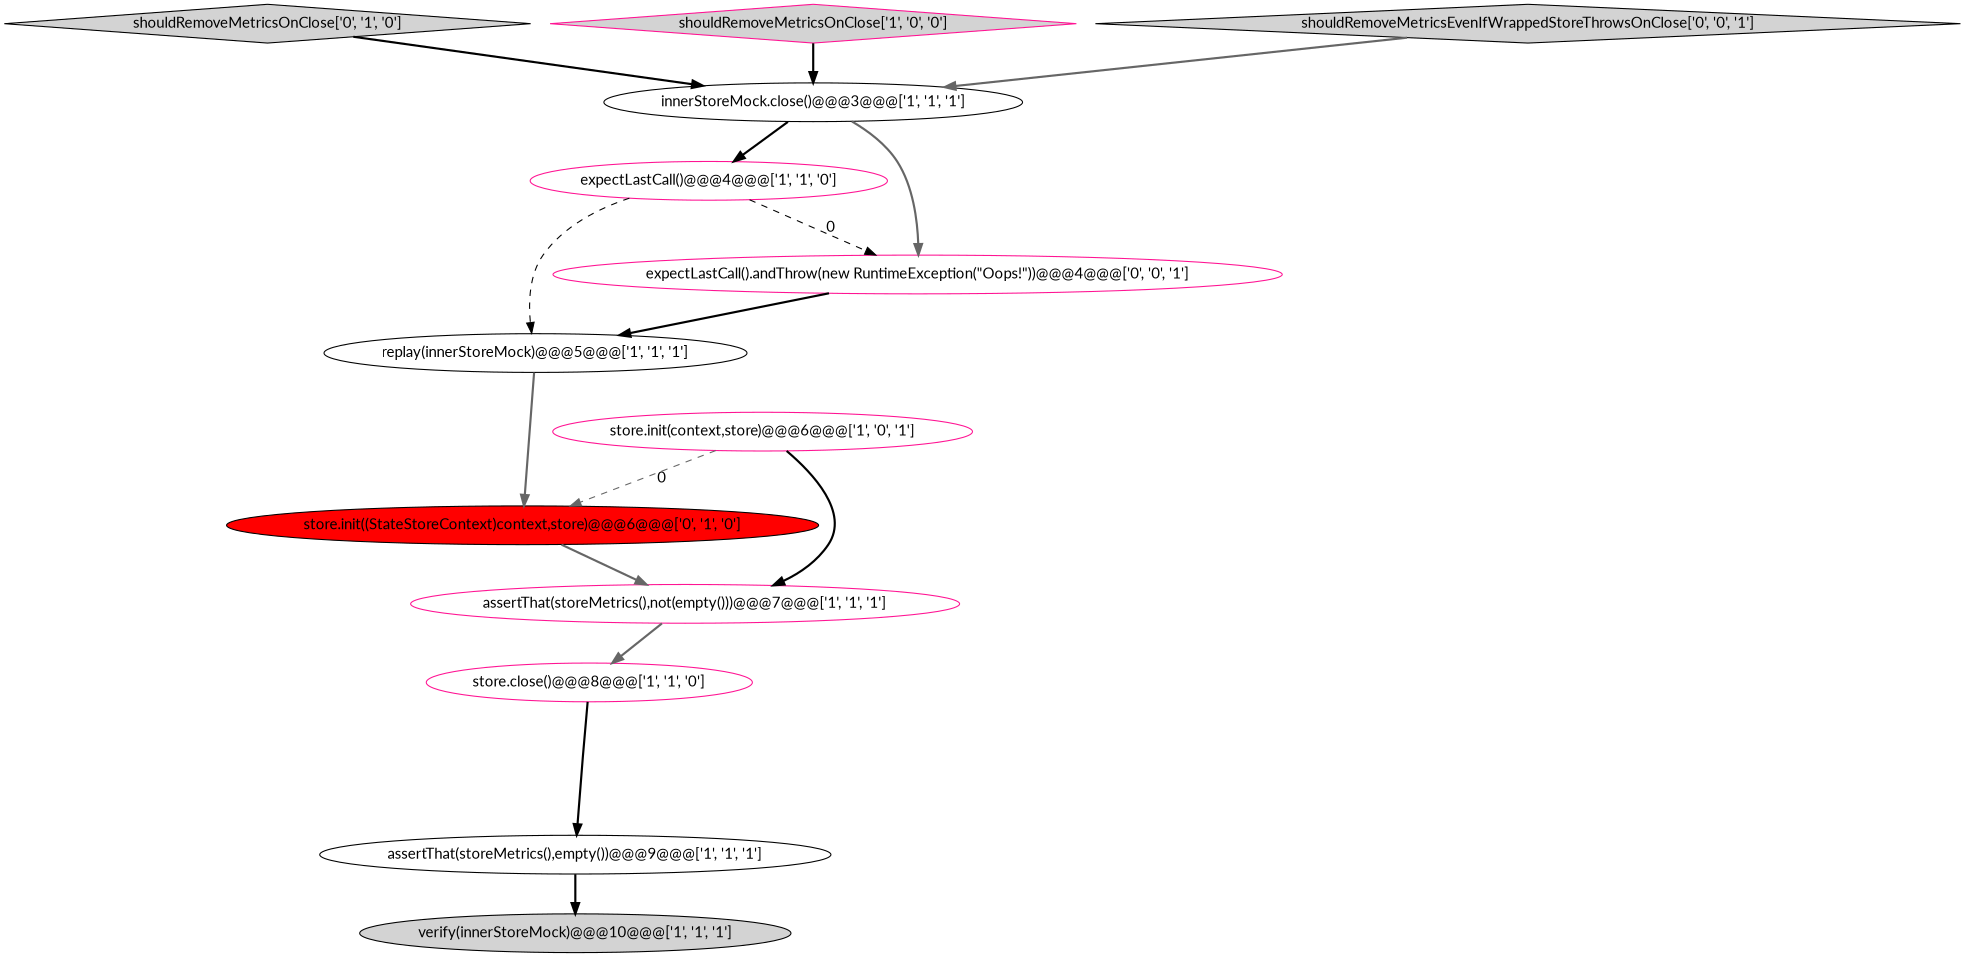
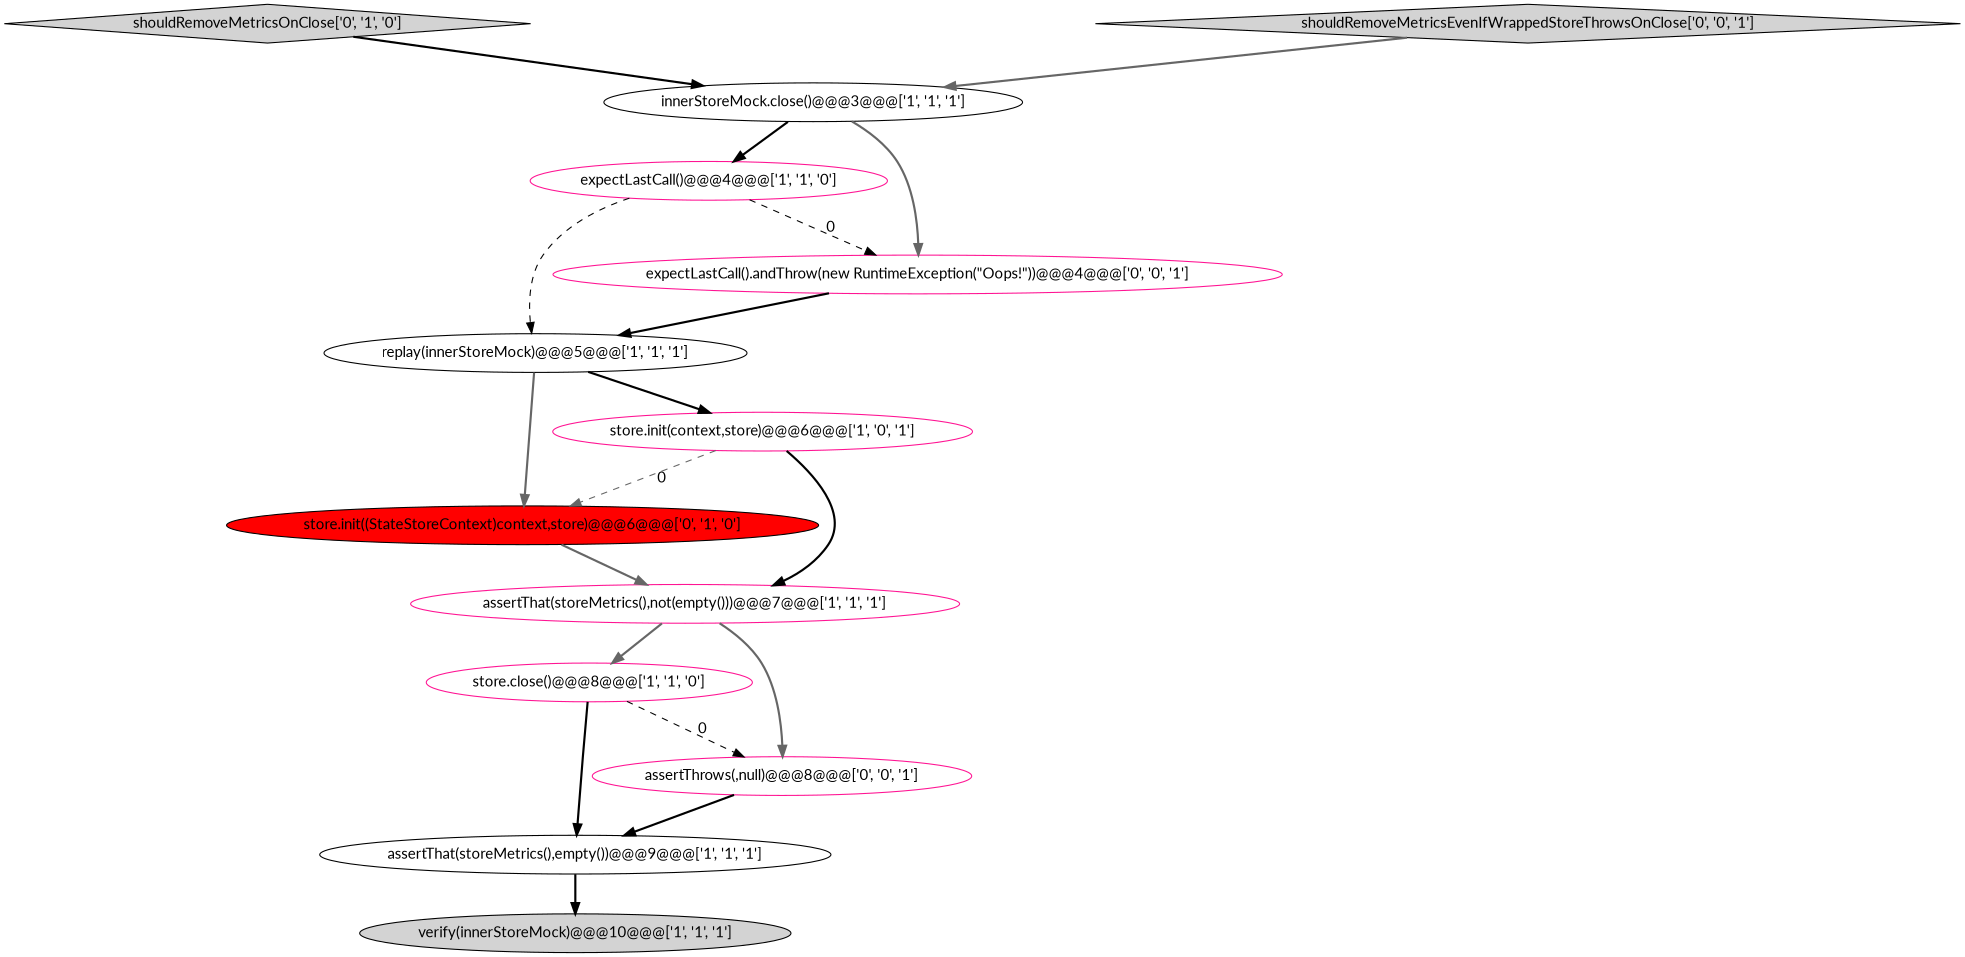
(813, 24) -> none
none -> (644, 391)
none -> (782, 776)
